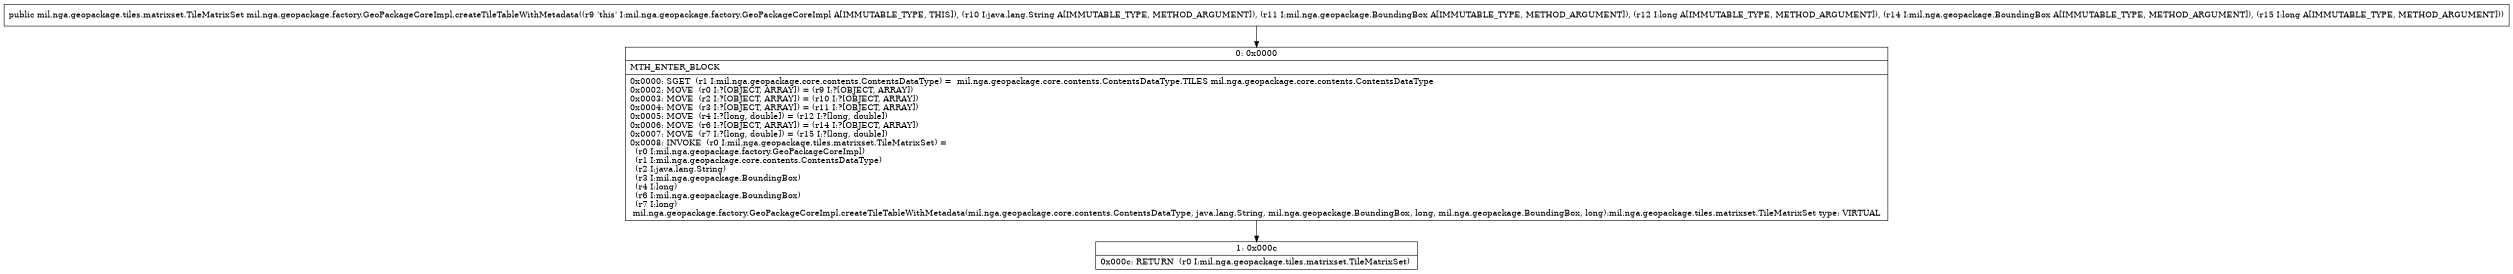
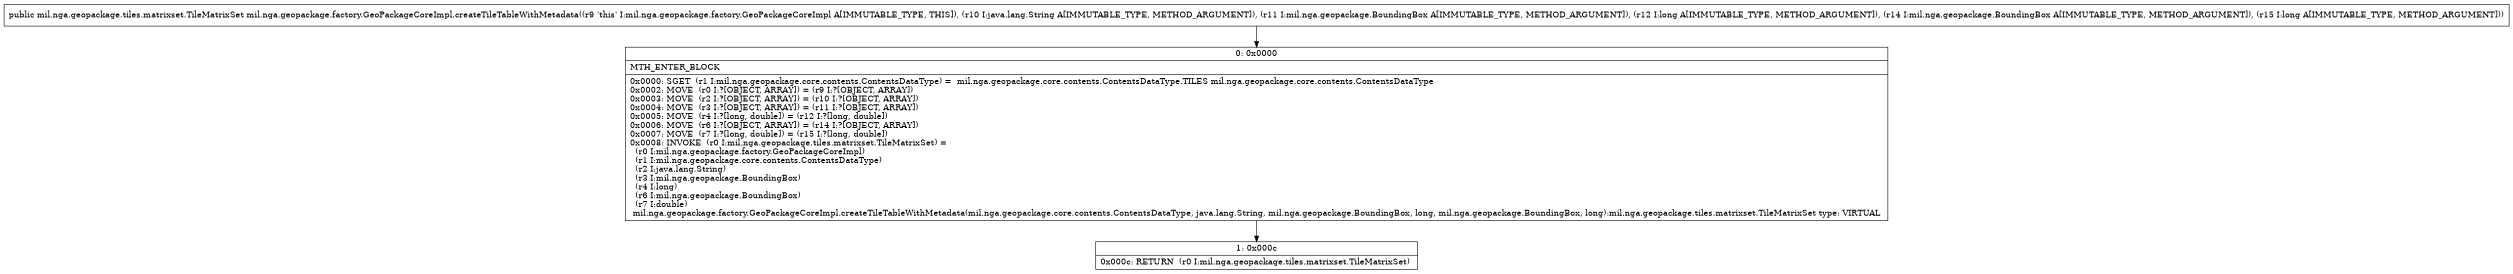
(654, 205) -> (659, 205)
